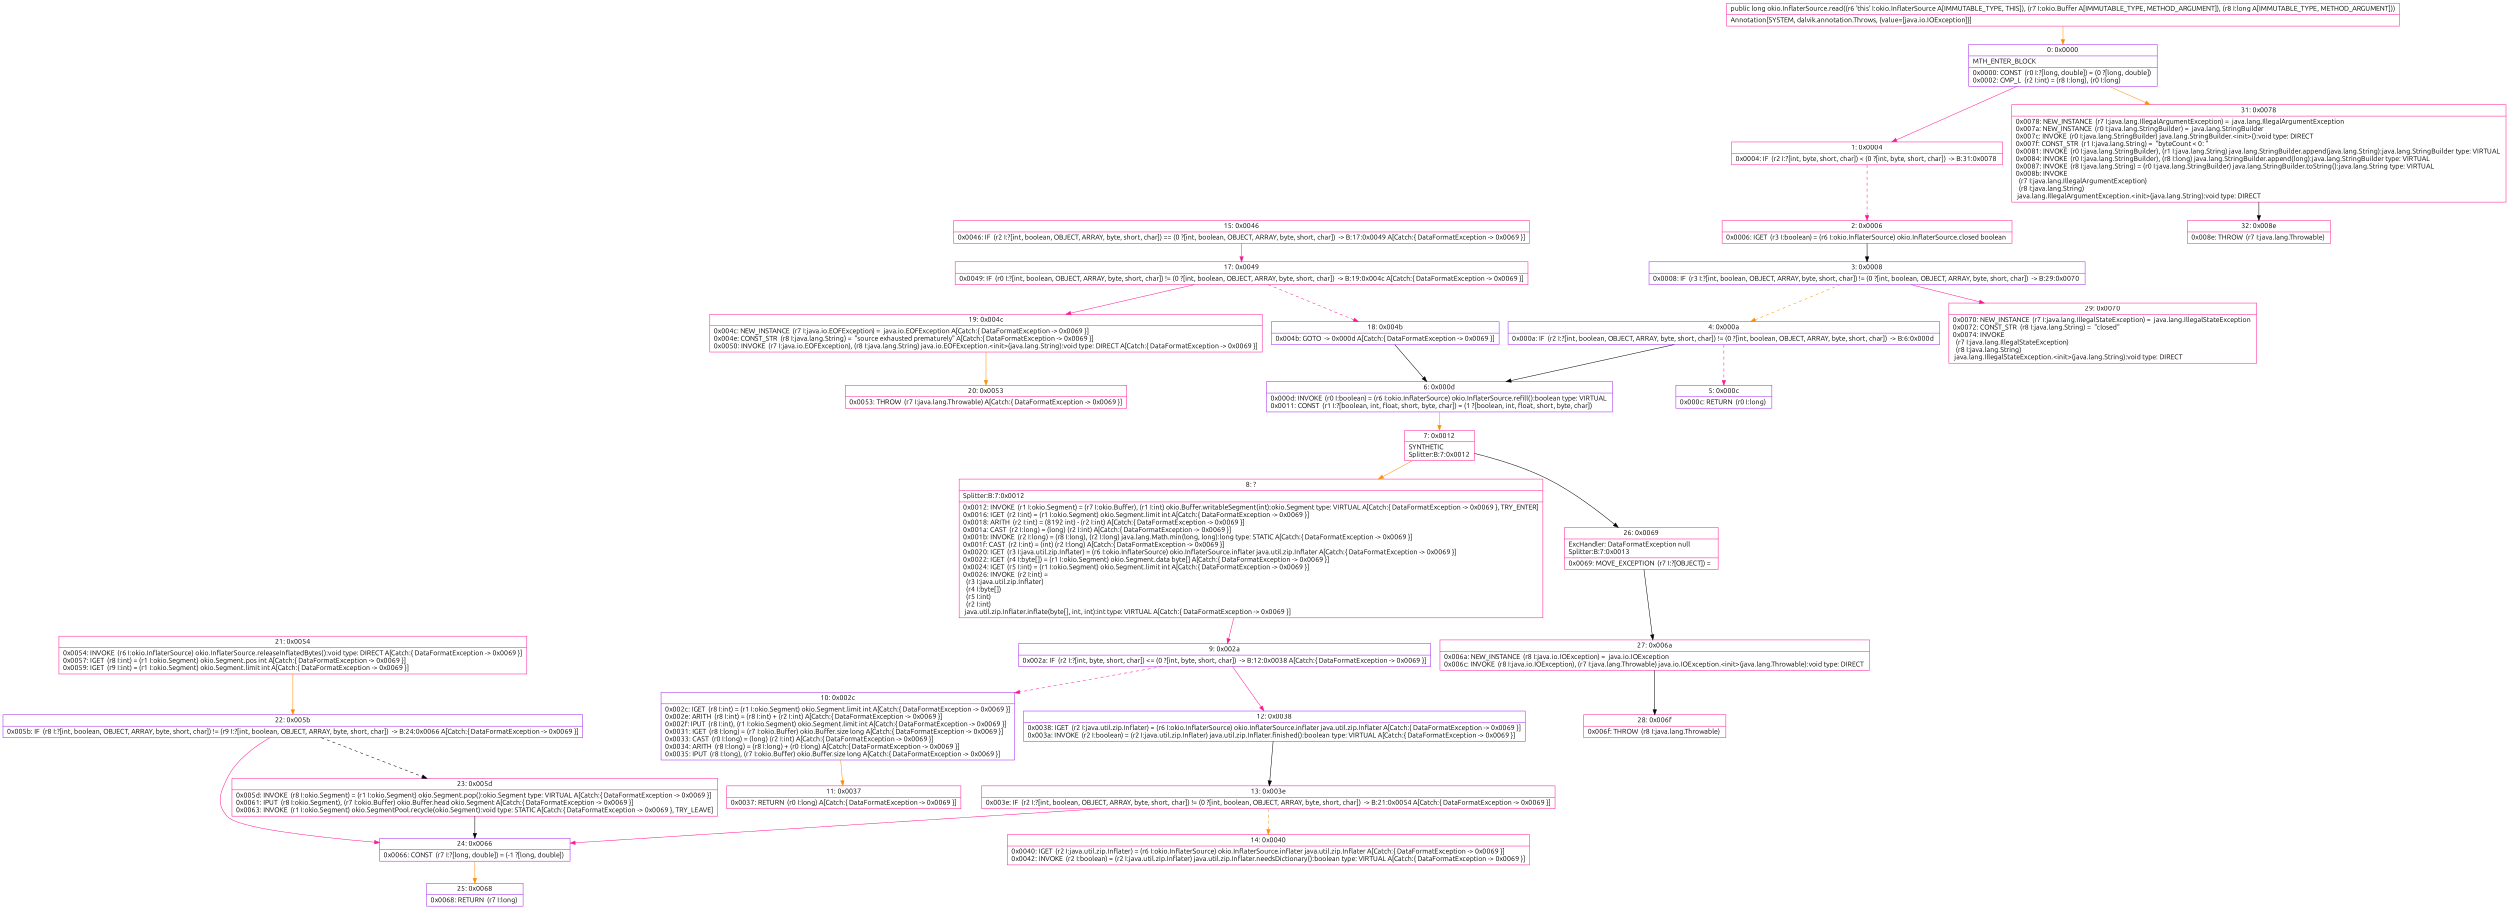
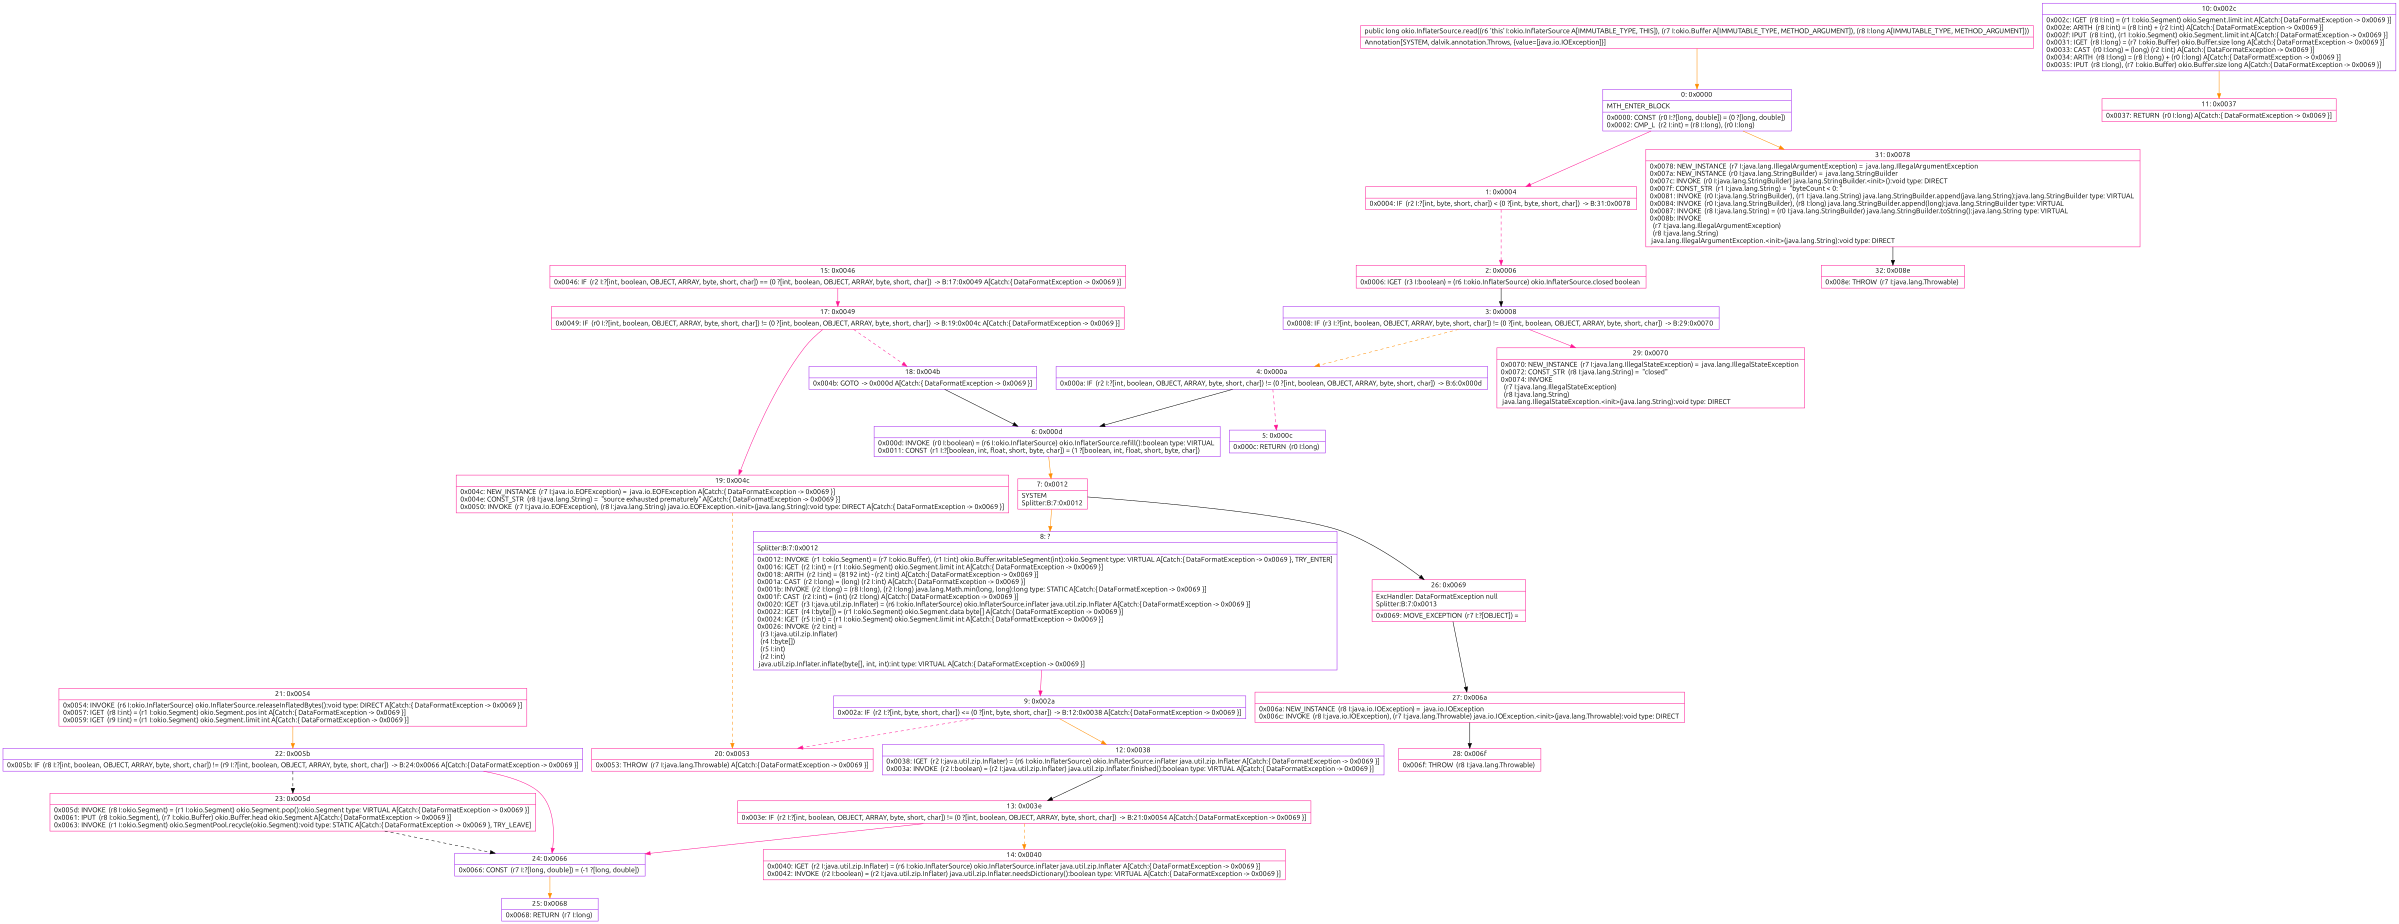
(986, 366) -> (732, 628)
(1426, 447) -> (1034, 496)
(1251, 548) -> (1045, 601)
(1091, 679) -> (889, 733)
(1247, 687) -> (1081, 730)
(475, 825) -> (438, 842)
